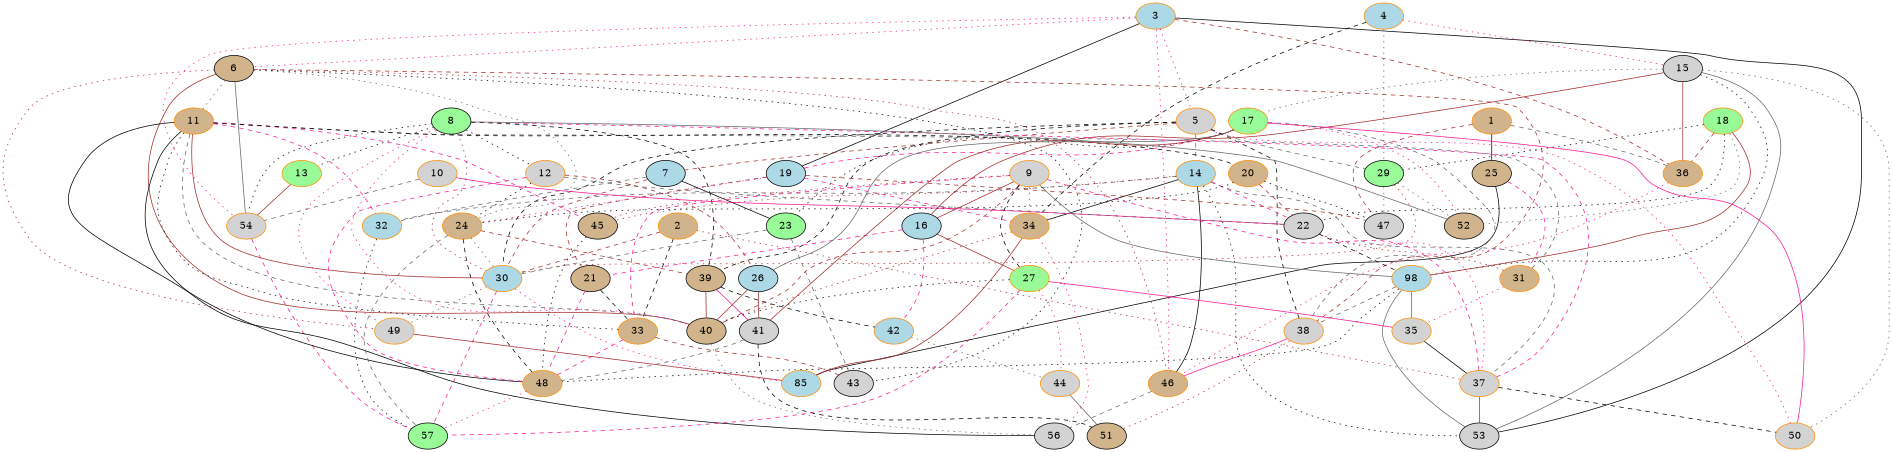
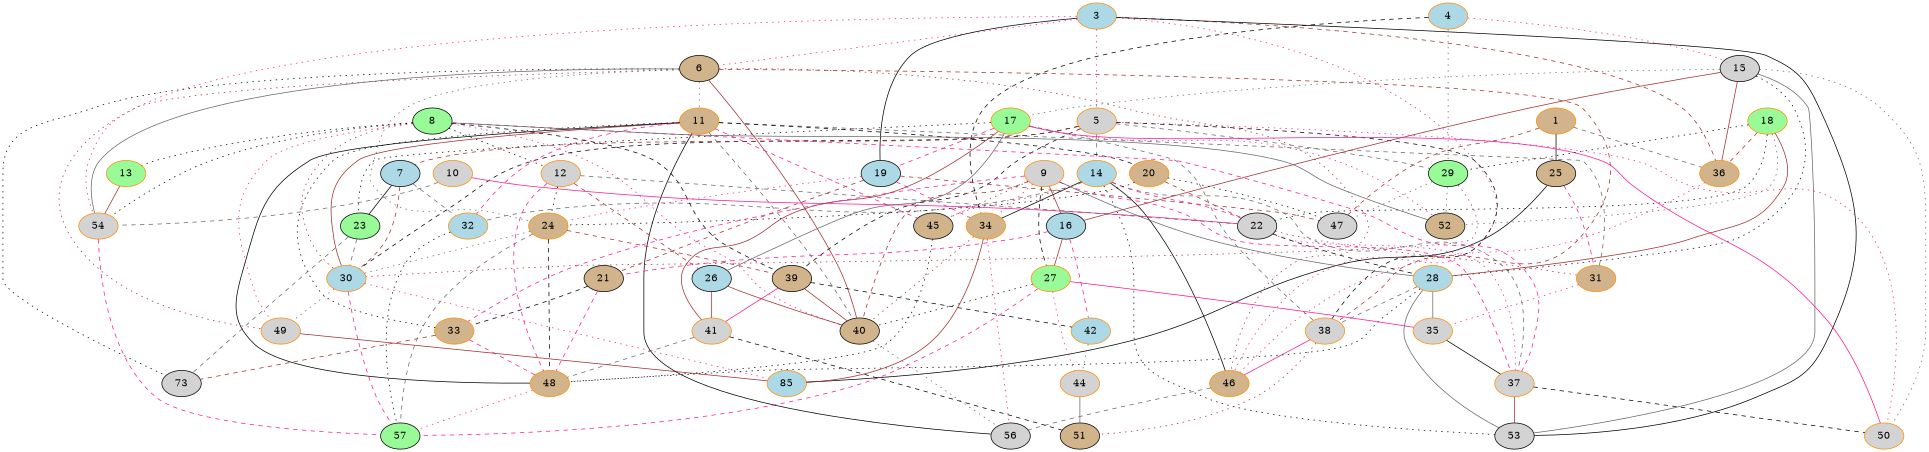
(678, 226) -> none
(1412, 279) -> (1433, 279)
(759, 331) -> (712, 331)
(854, 384) -> (182, 384)
